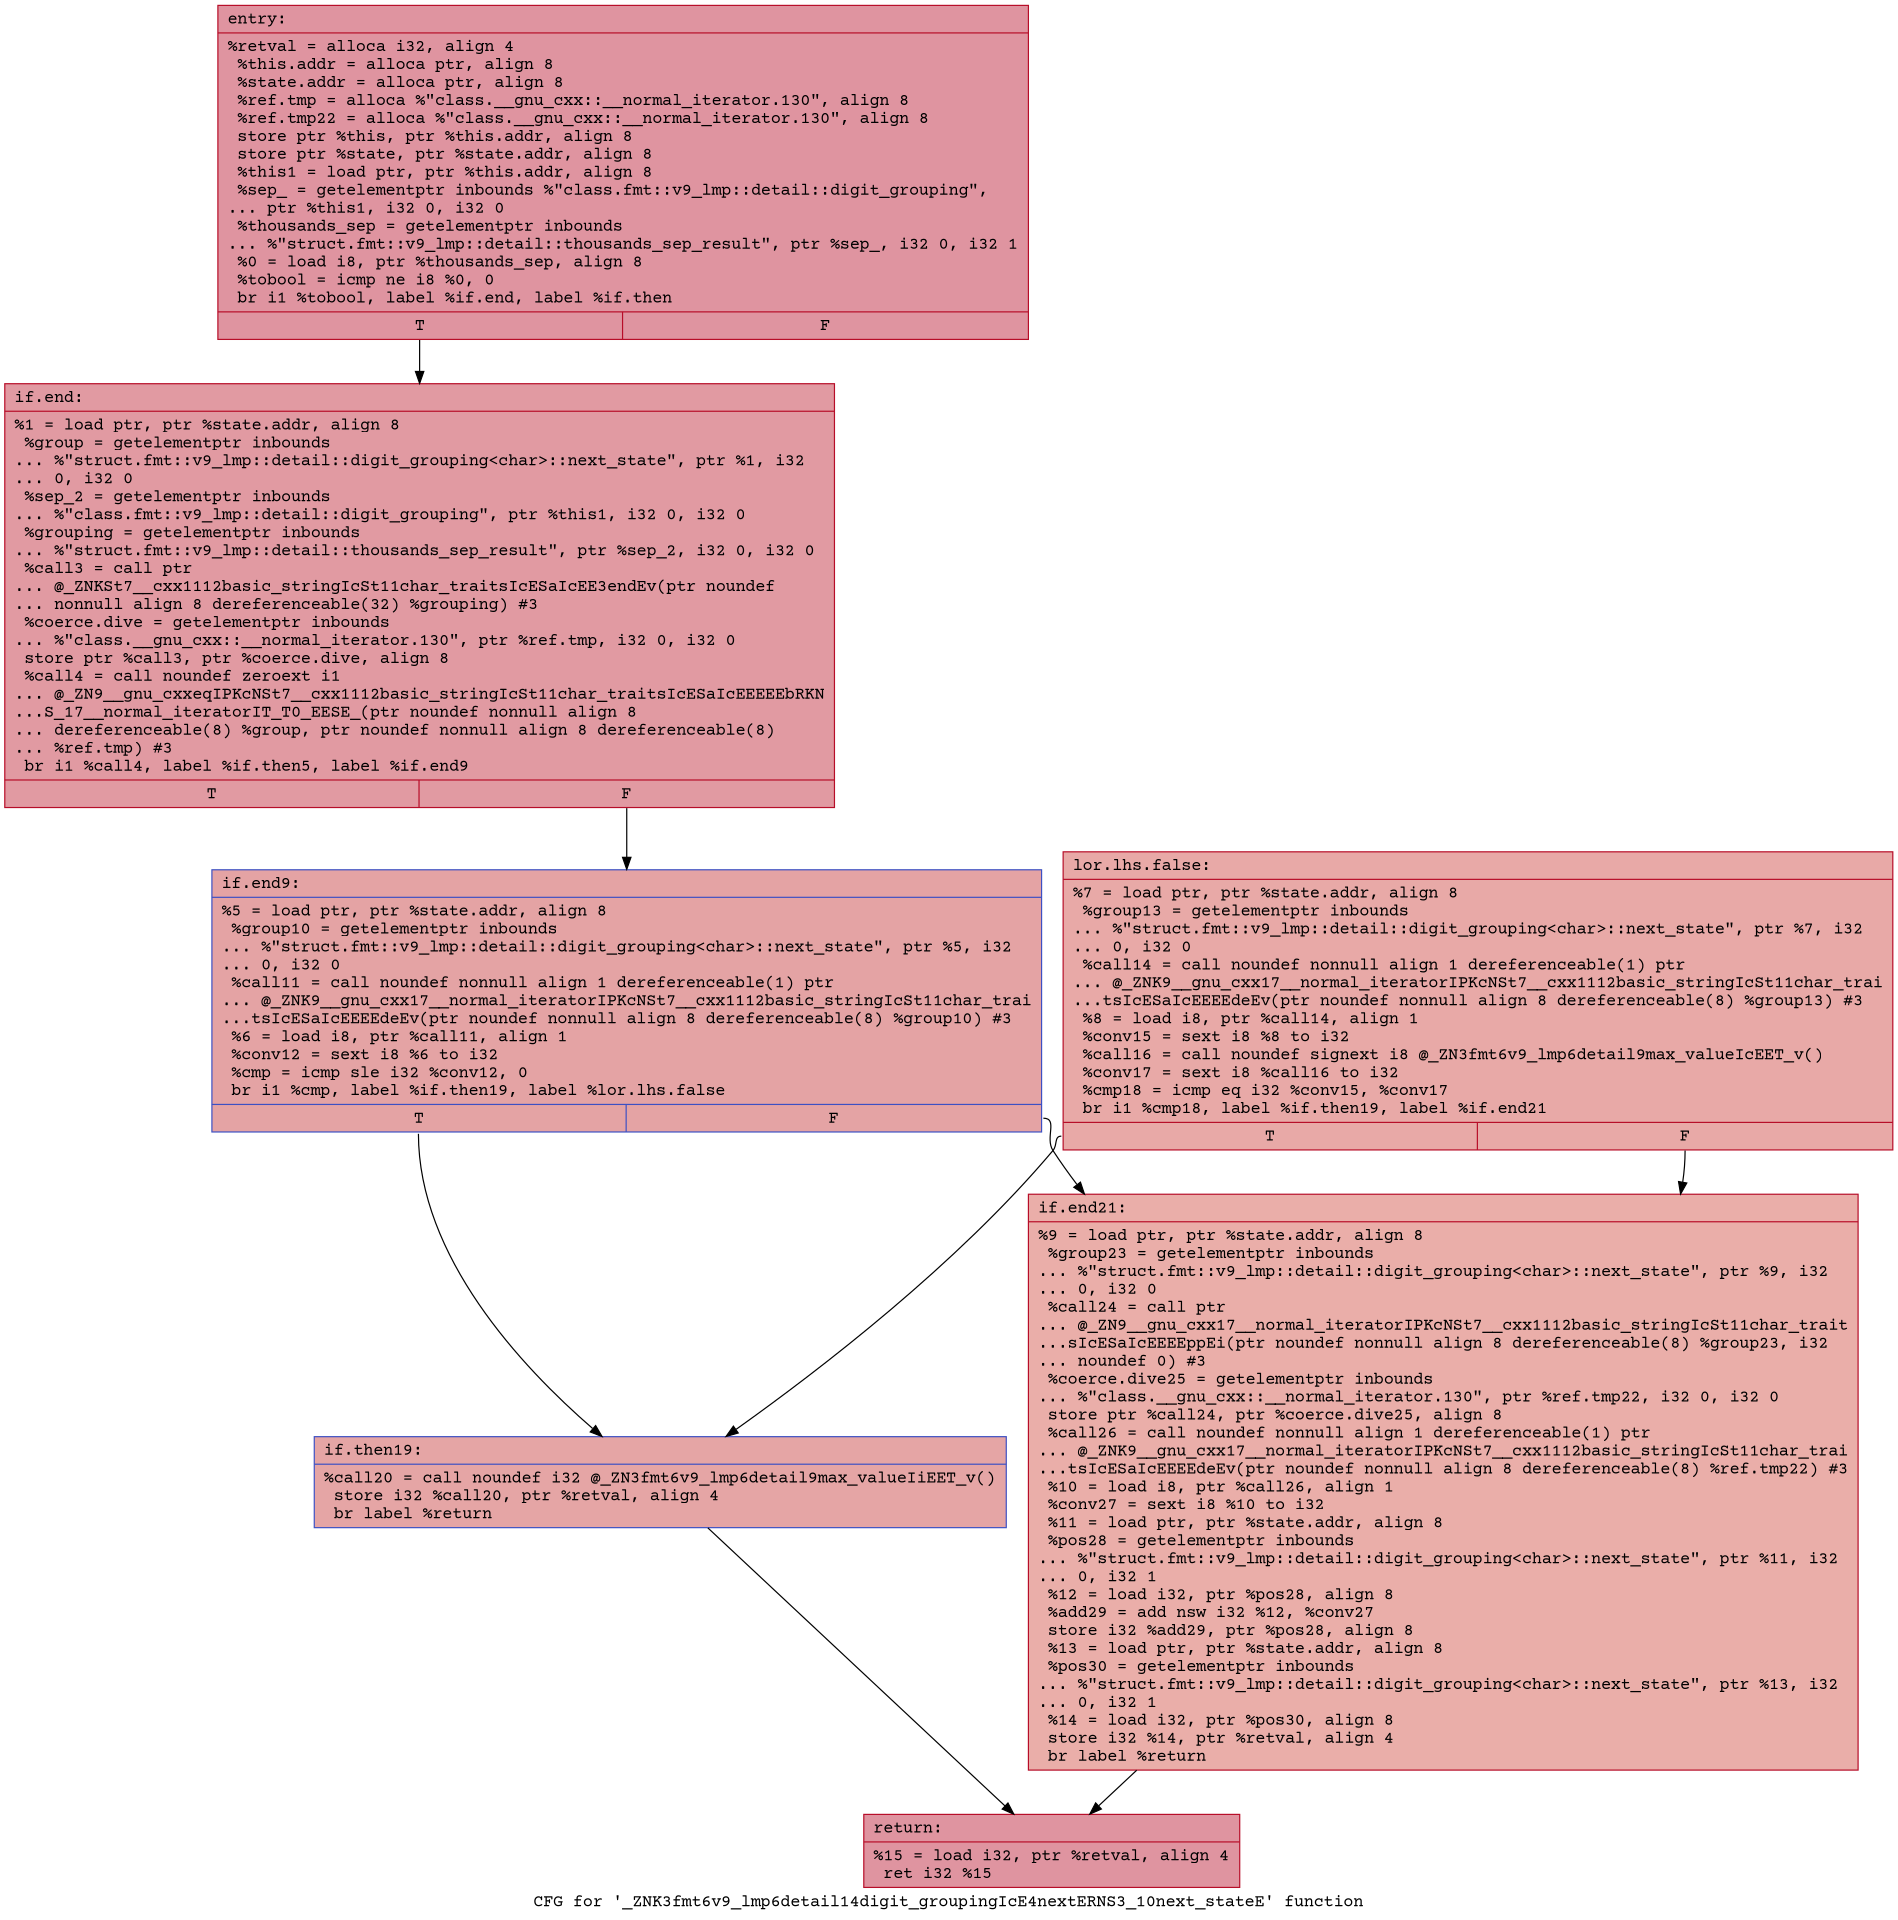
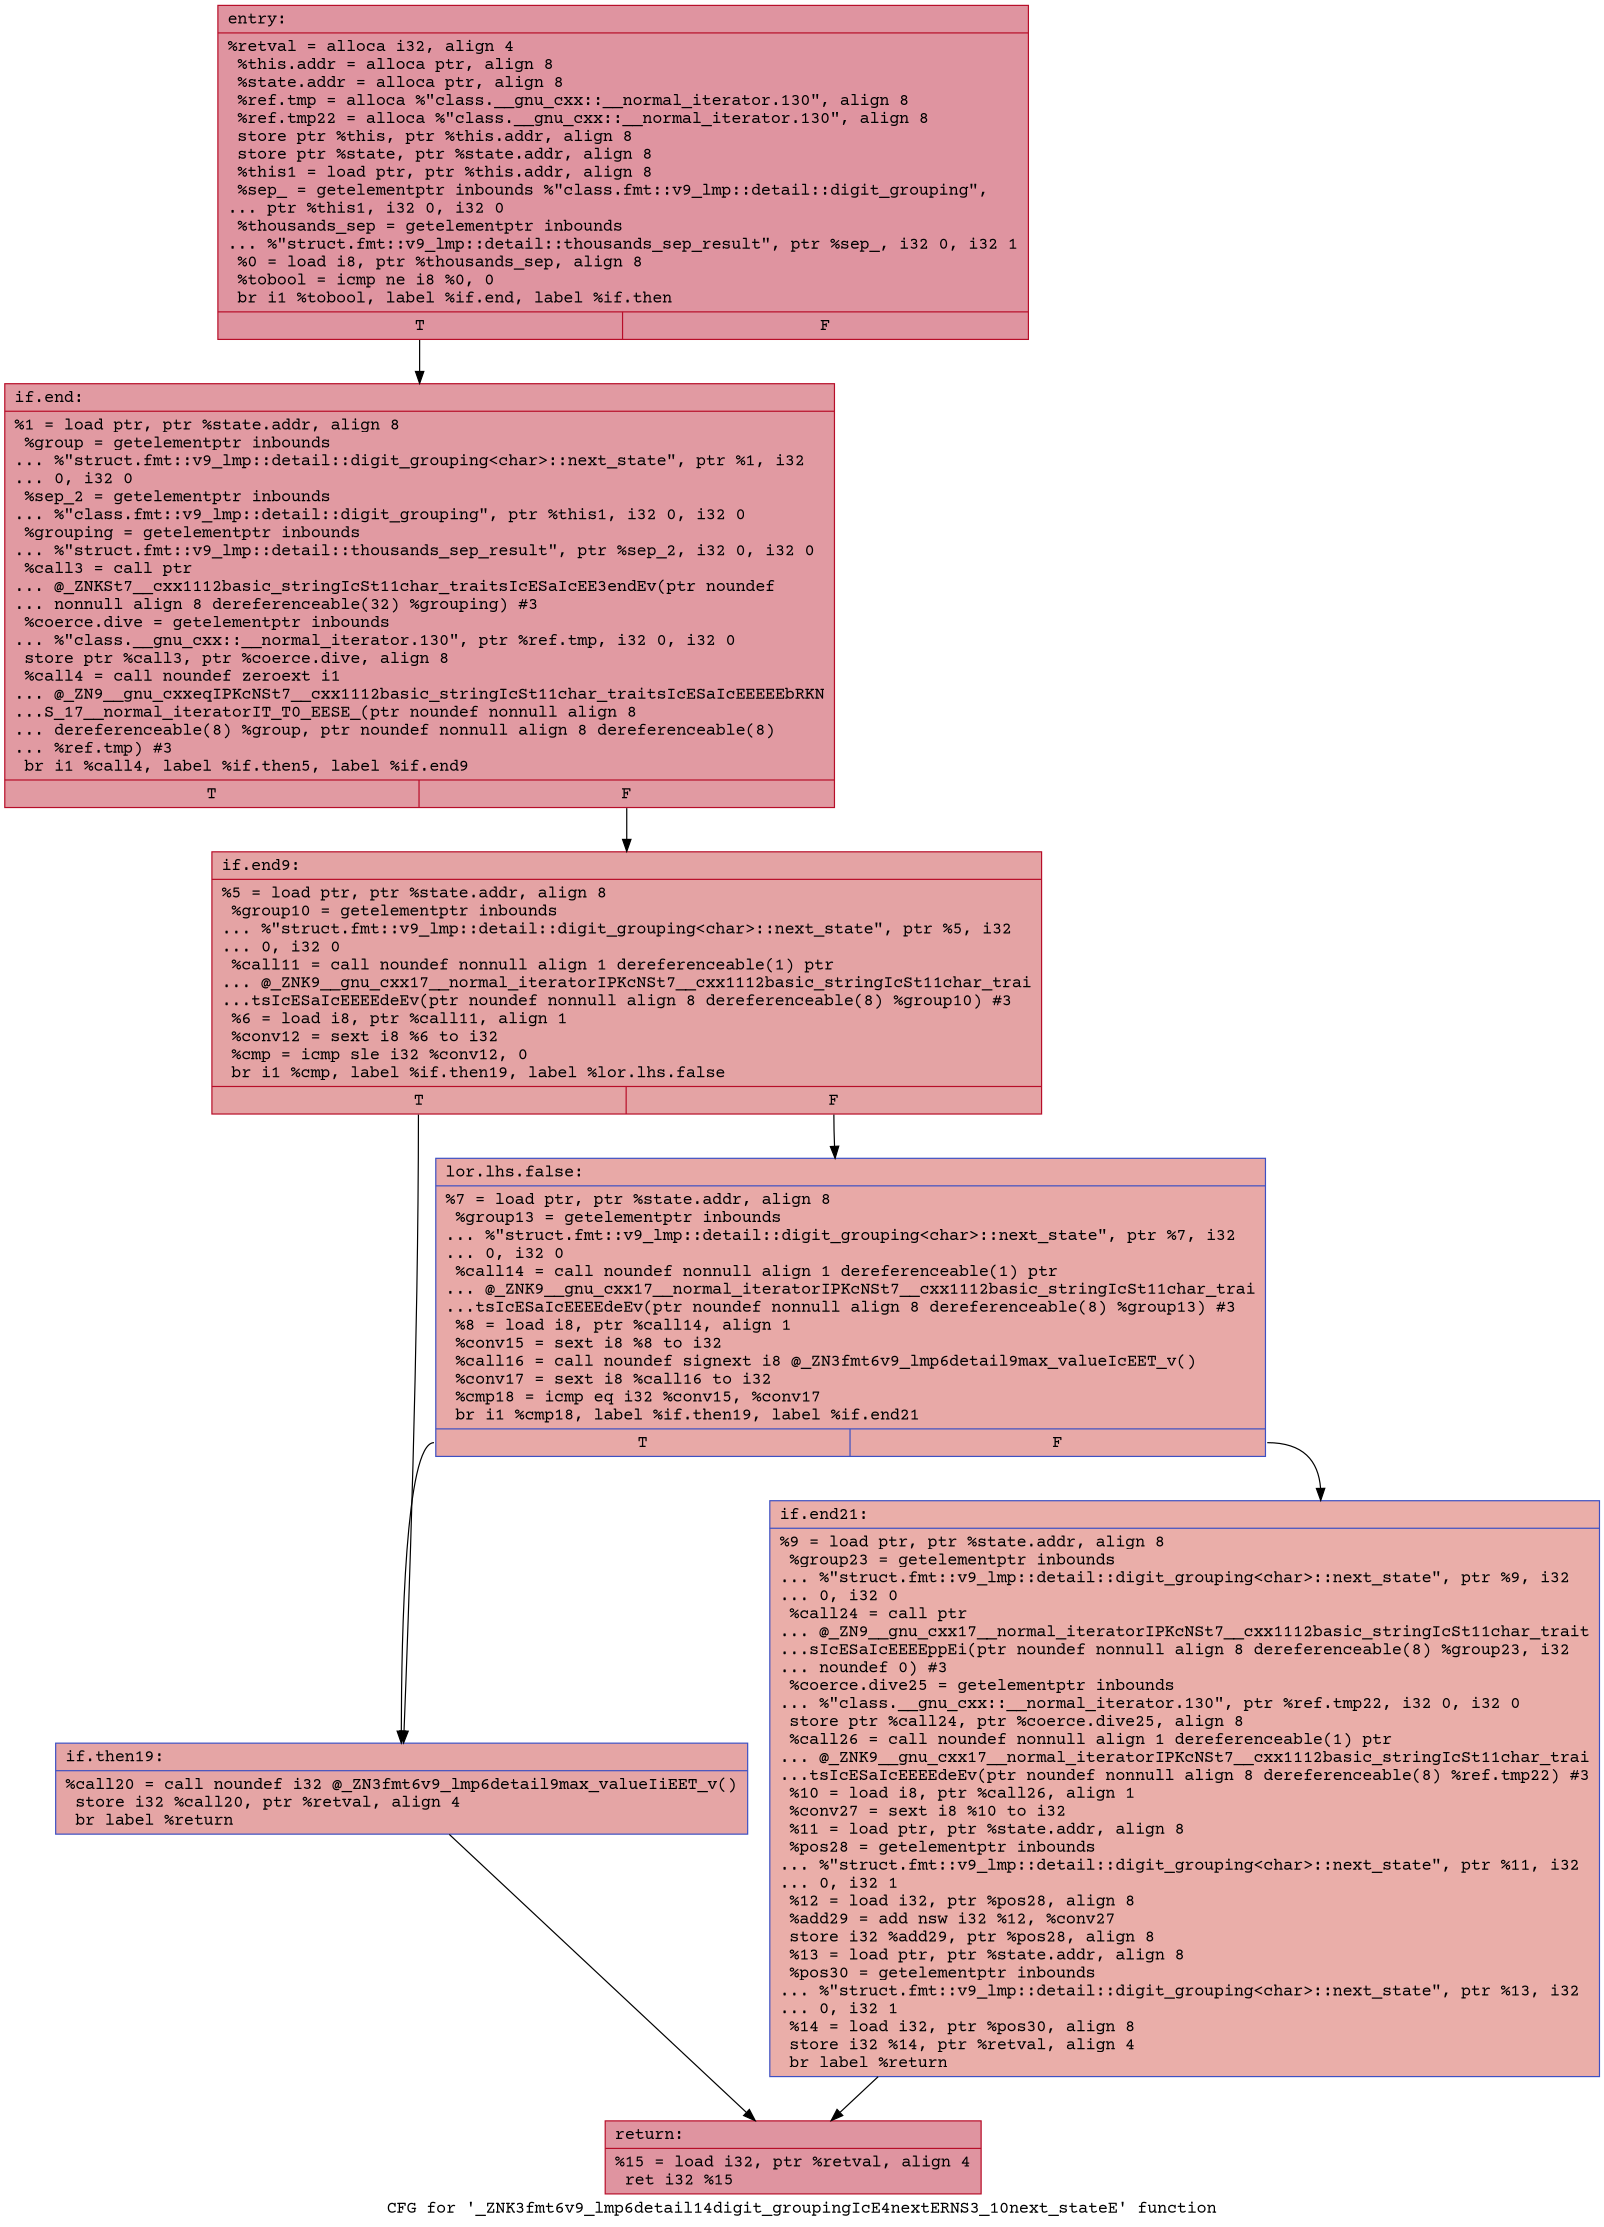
(627, 1001) -> (627, 983)
(1478, 1001) -> (851, 1307)
(1057, 1157) -> (834, 1130)
(1443, 1482) -> (1185, 1789)
